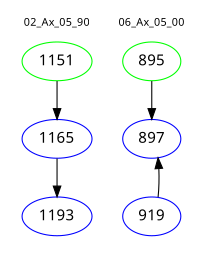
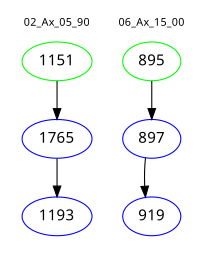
(152, 23) -> (152, 23)
(57, 139) -> (57, 139)
(159, 183) -> (145, 172)
